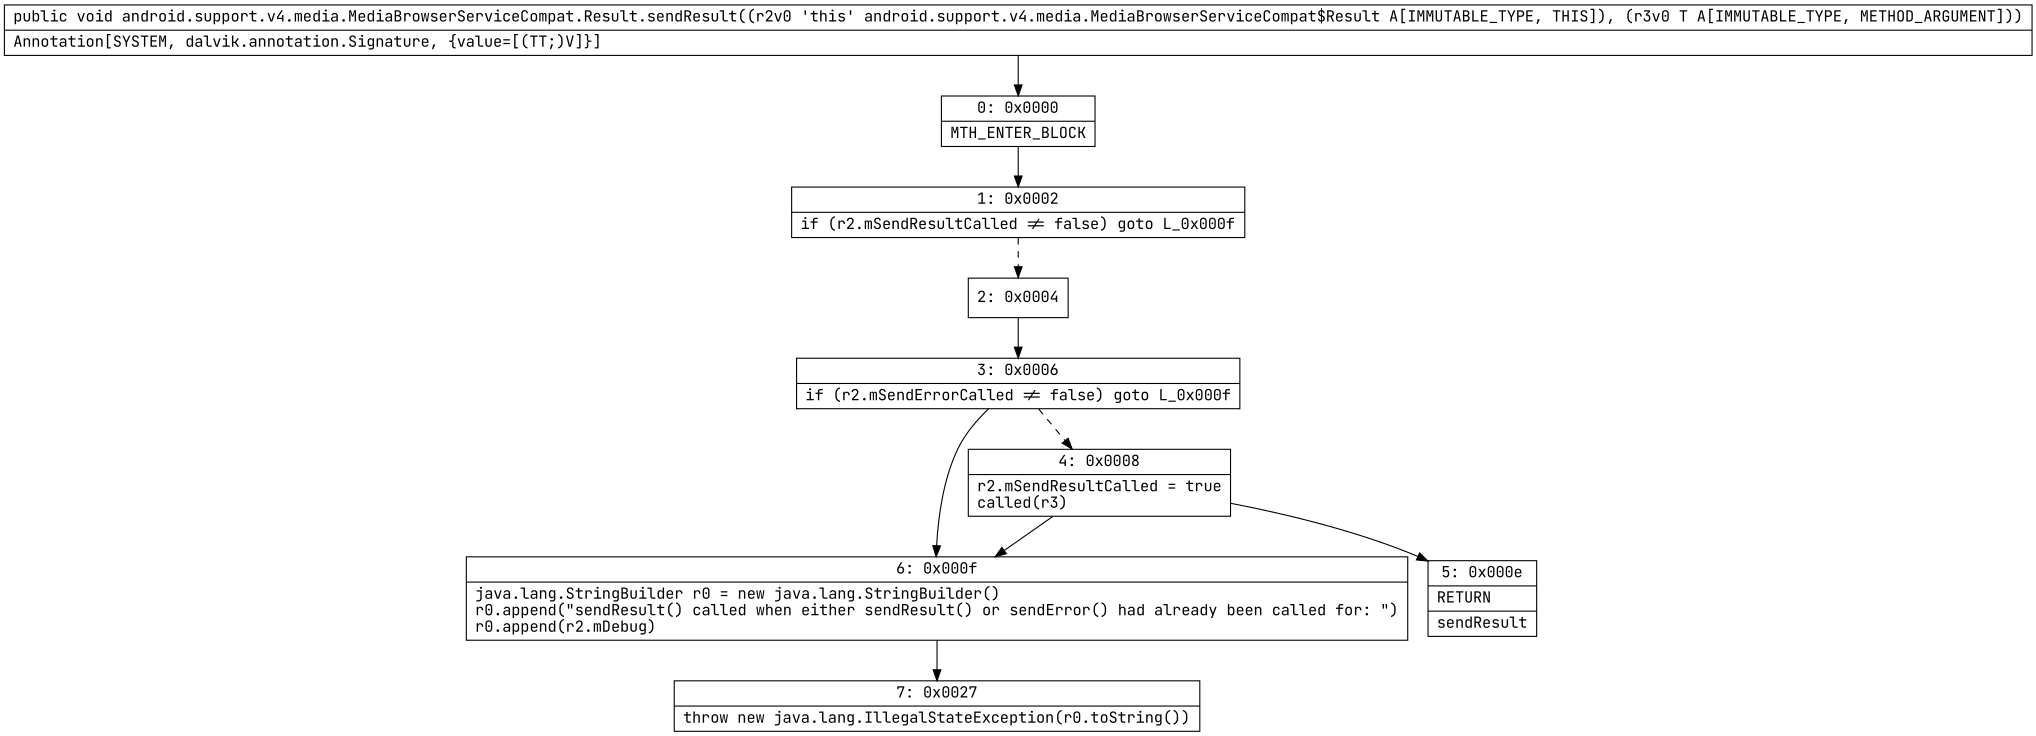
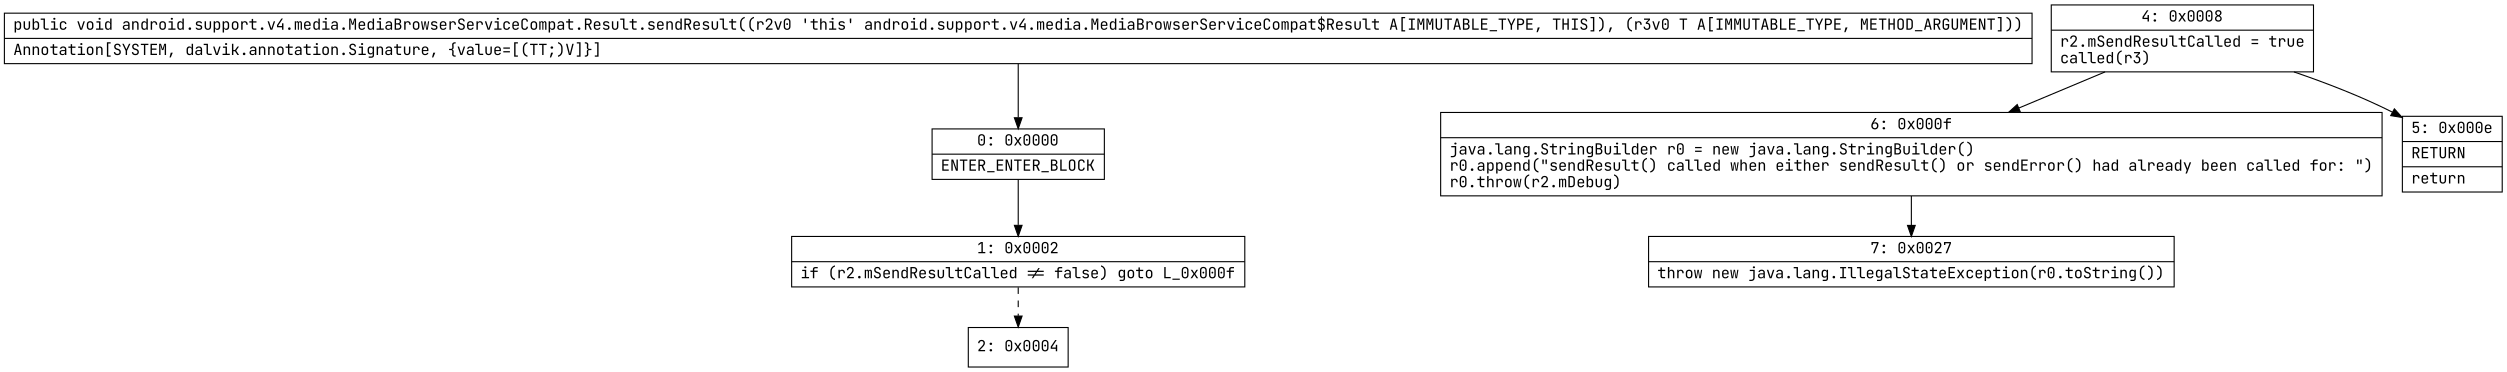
(1018, 133) -> (1018, 166)
(1018, 383) -> none
(1482, 623) -> (2439, 179)
(566, 627) -> (1536, 183)
